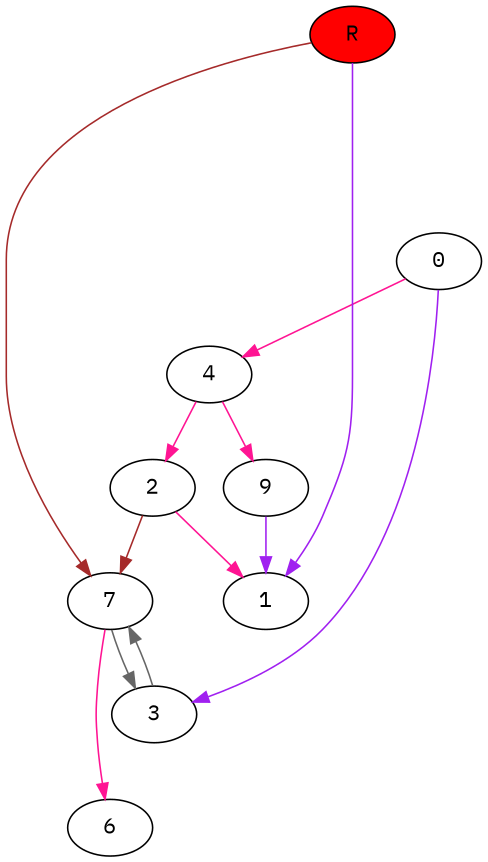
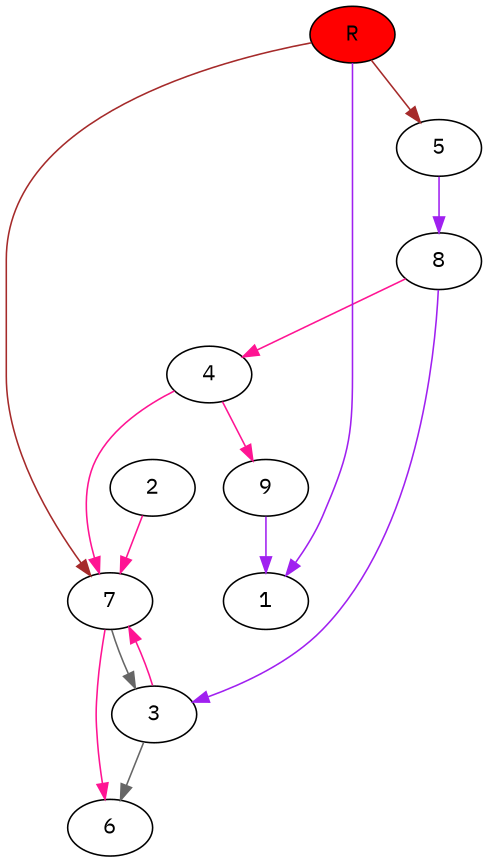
none -> (439, 148)
(439, 261) -> (439, 261)
(185, 424) -> (97, 457)
(134, 537) -> (134, 537)
(203, 539) -> none
(145, 663) -> (145, 663)
none -> (135, 764)
